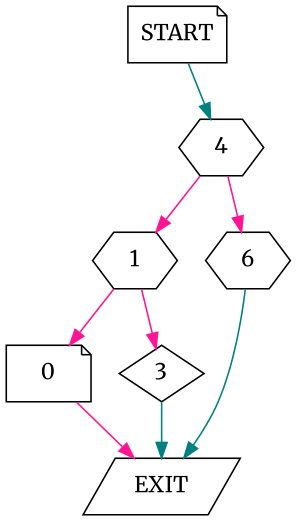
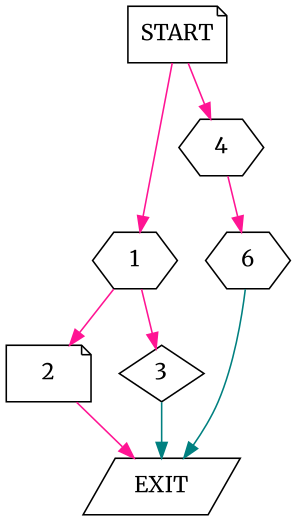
(196, 84) -> (196, 84)
(183, 198) -> (158, 139)
(49, 374) -> (49, 374)
